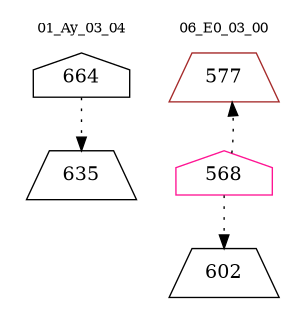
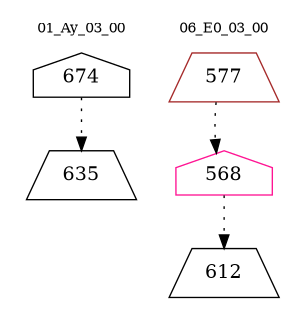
(82, 29) -> (82, 29)
(82, 77) -> (82, 77)
(233, 135) -> (215, 121)
(224, 273) -> (224, 273)
